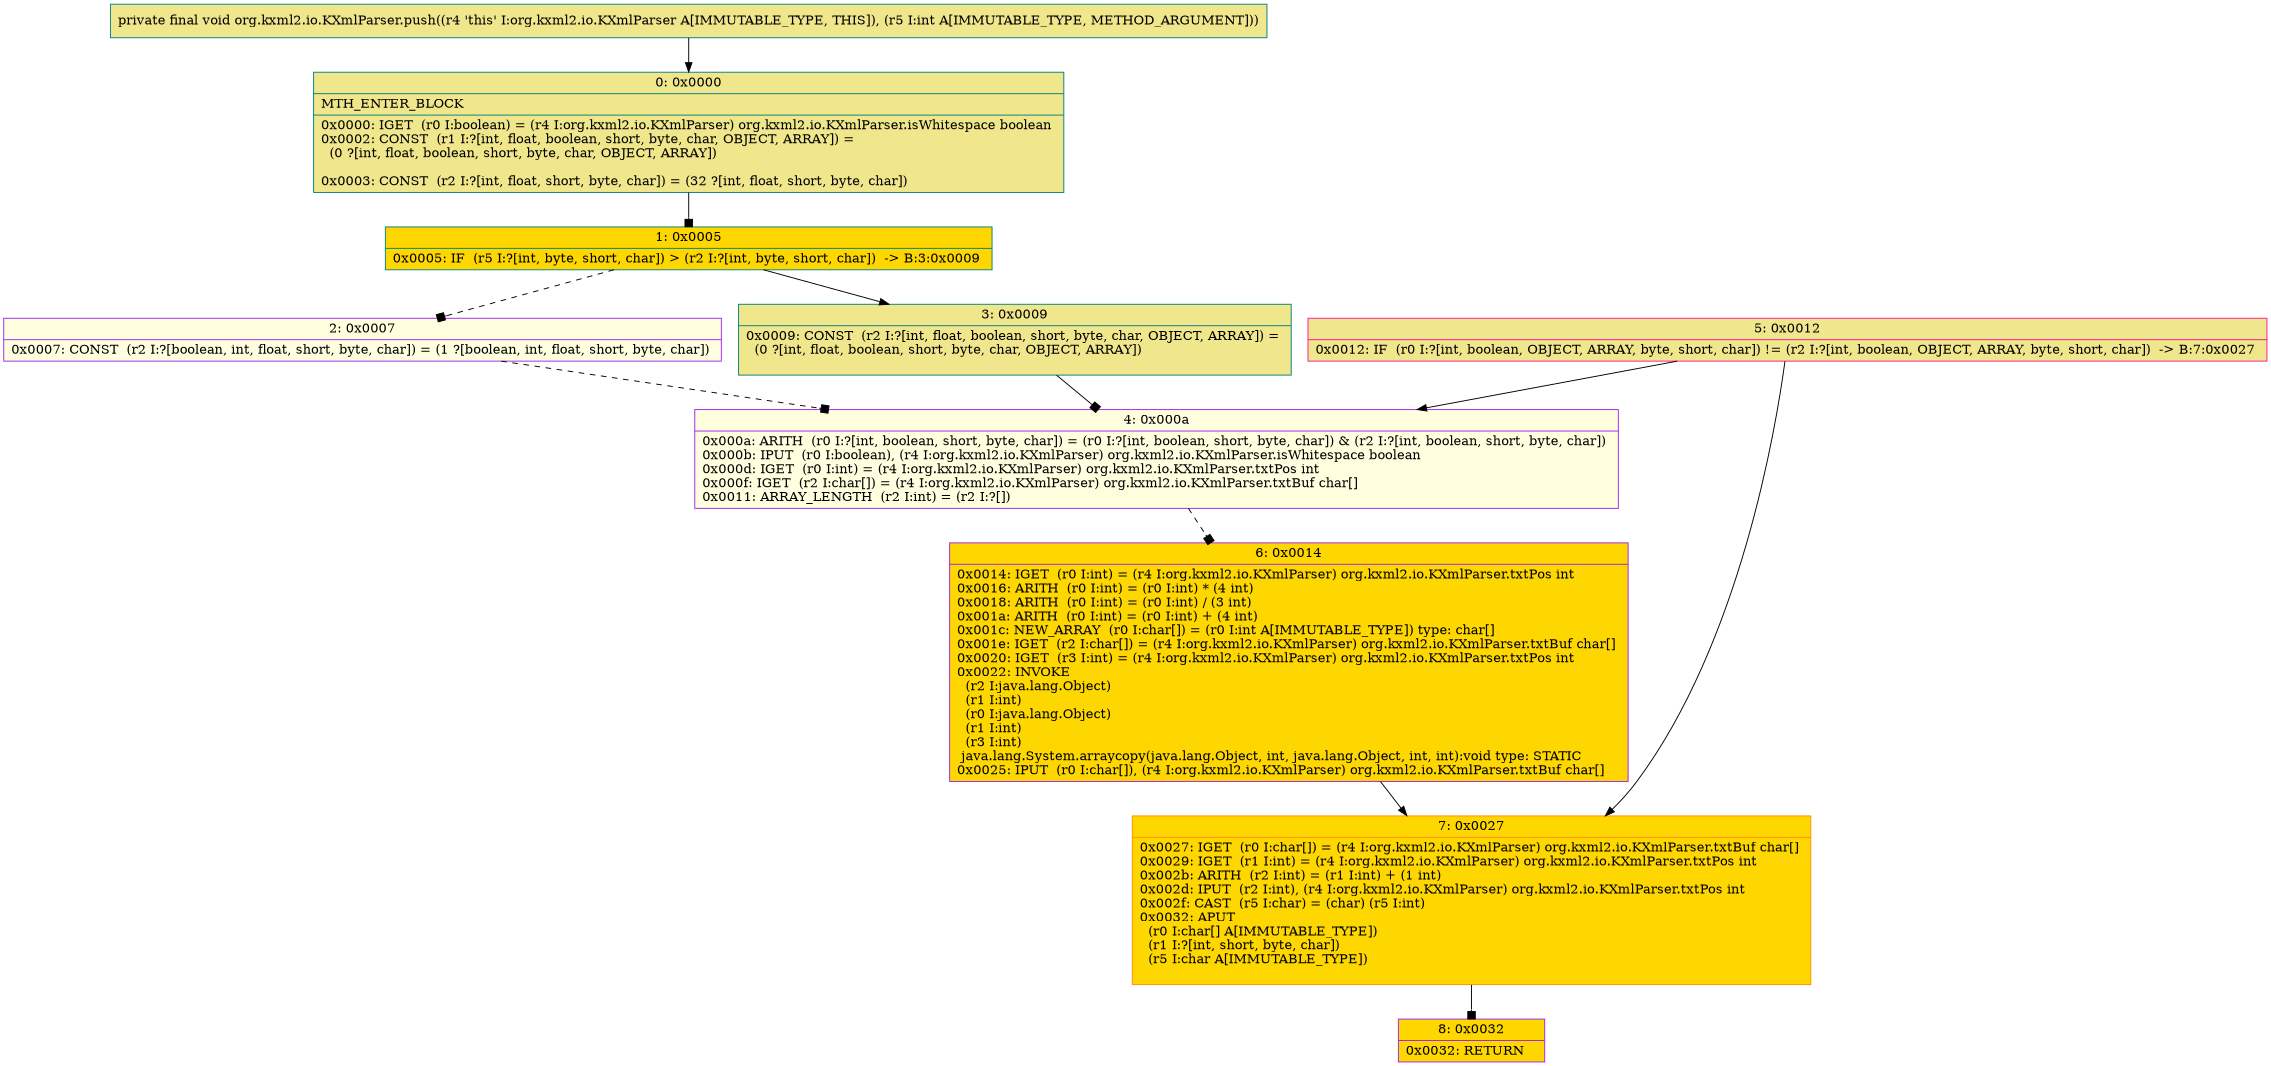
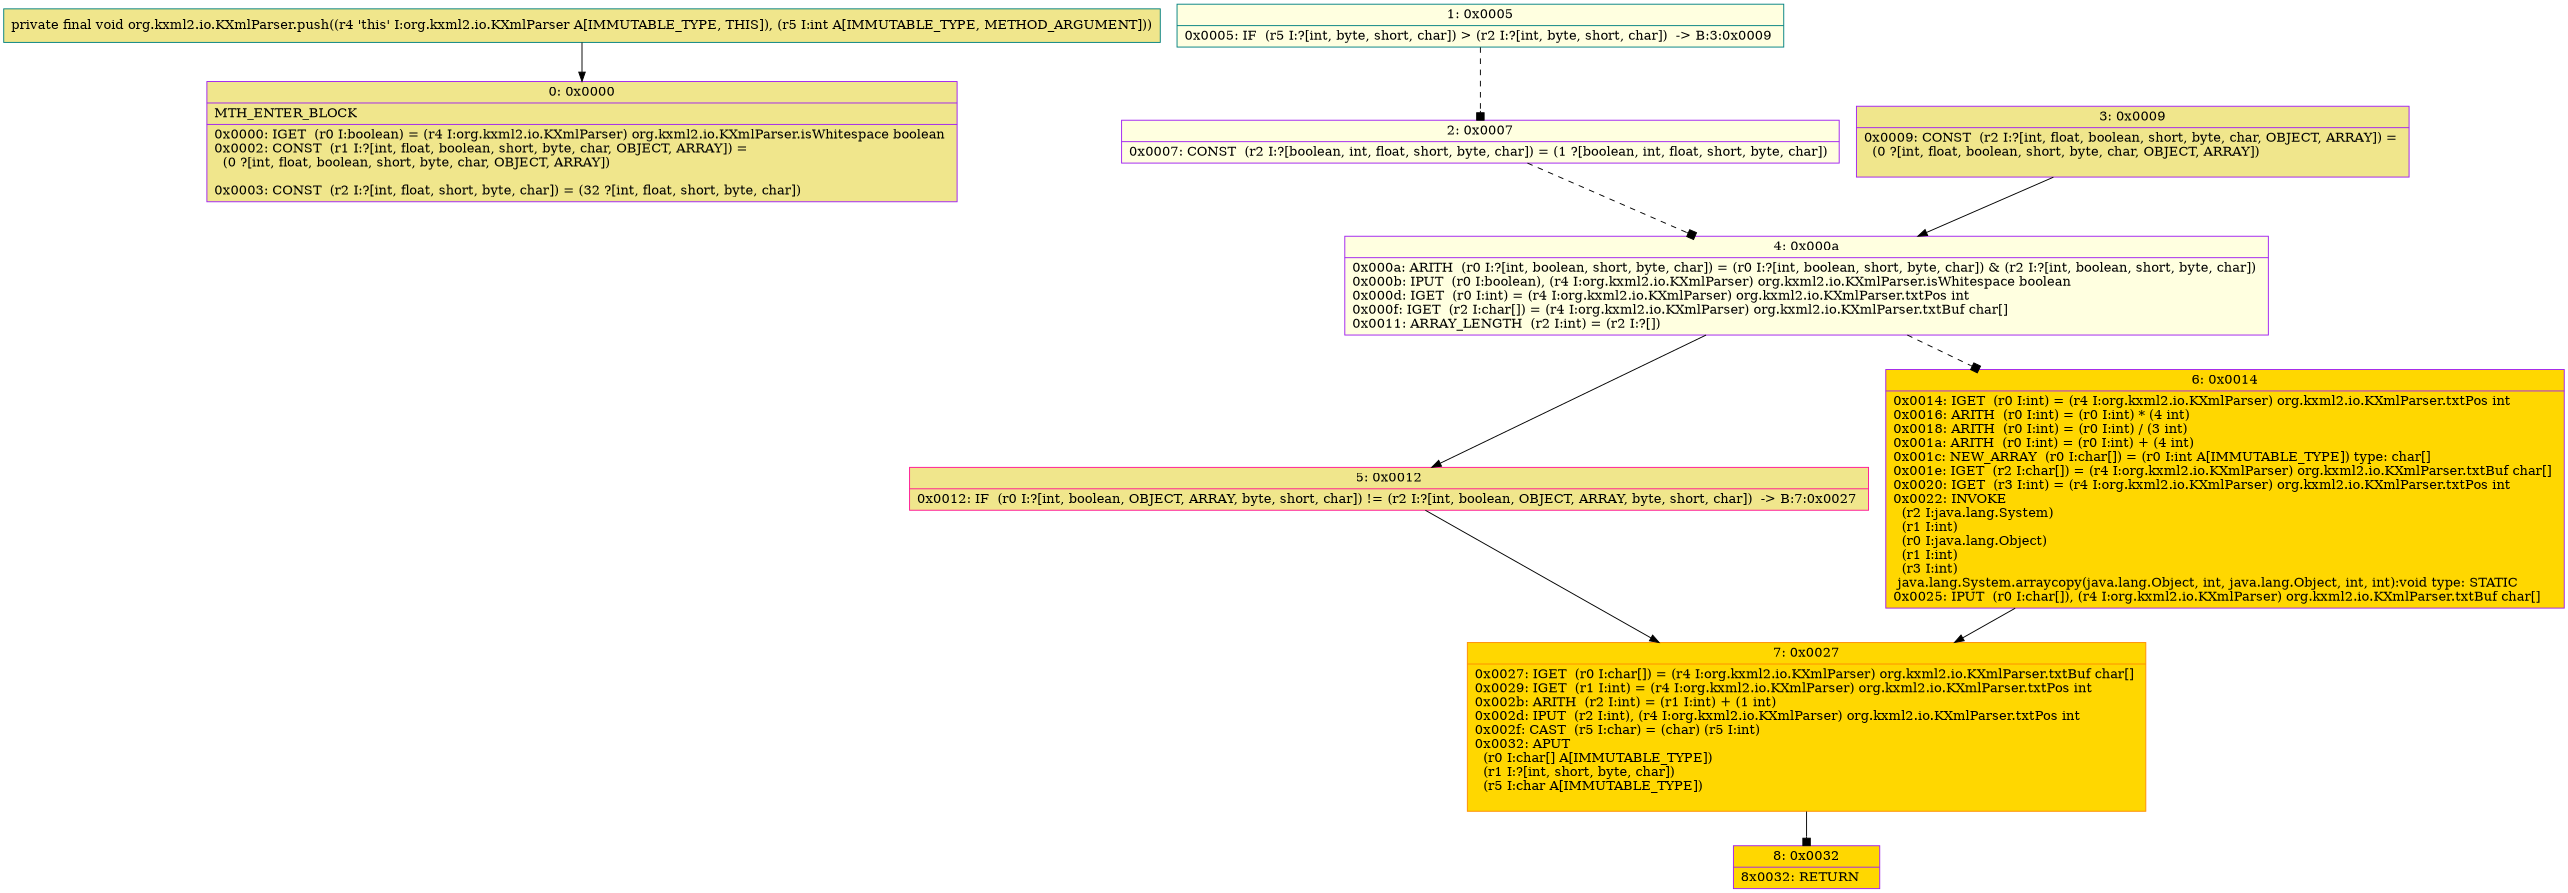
(689, 132) -> (582, 142)
(689, 205) -> none
(689, 248) -> (1480, 26)
(822, 286) -> none
(1015, 340) -> (2133, 142)
(1552, 384) -> (1573, 399)
(1074, 389) -> (1990, 205)
(1034, 686) -> (1973, 513)
(1472, 1051) -> (1807, 877)
